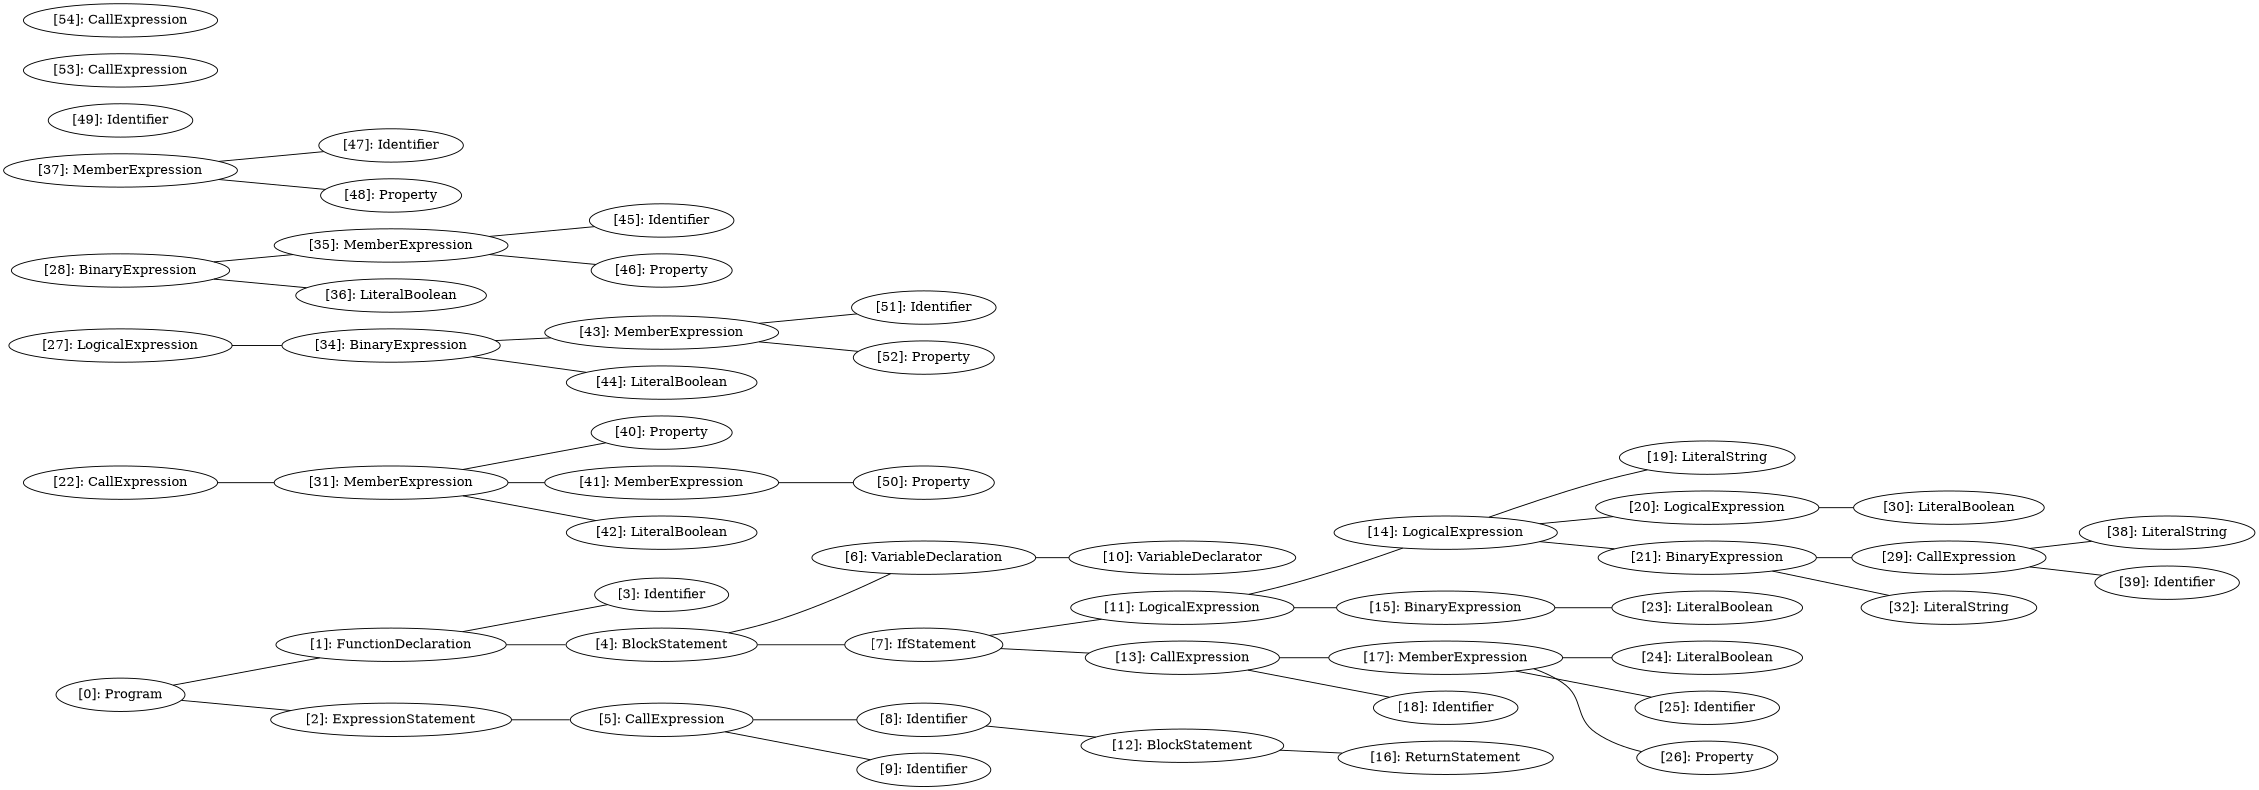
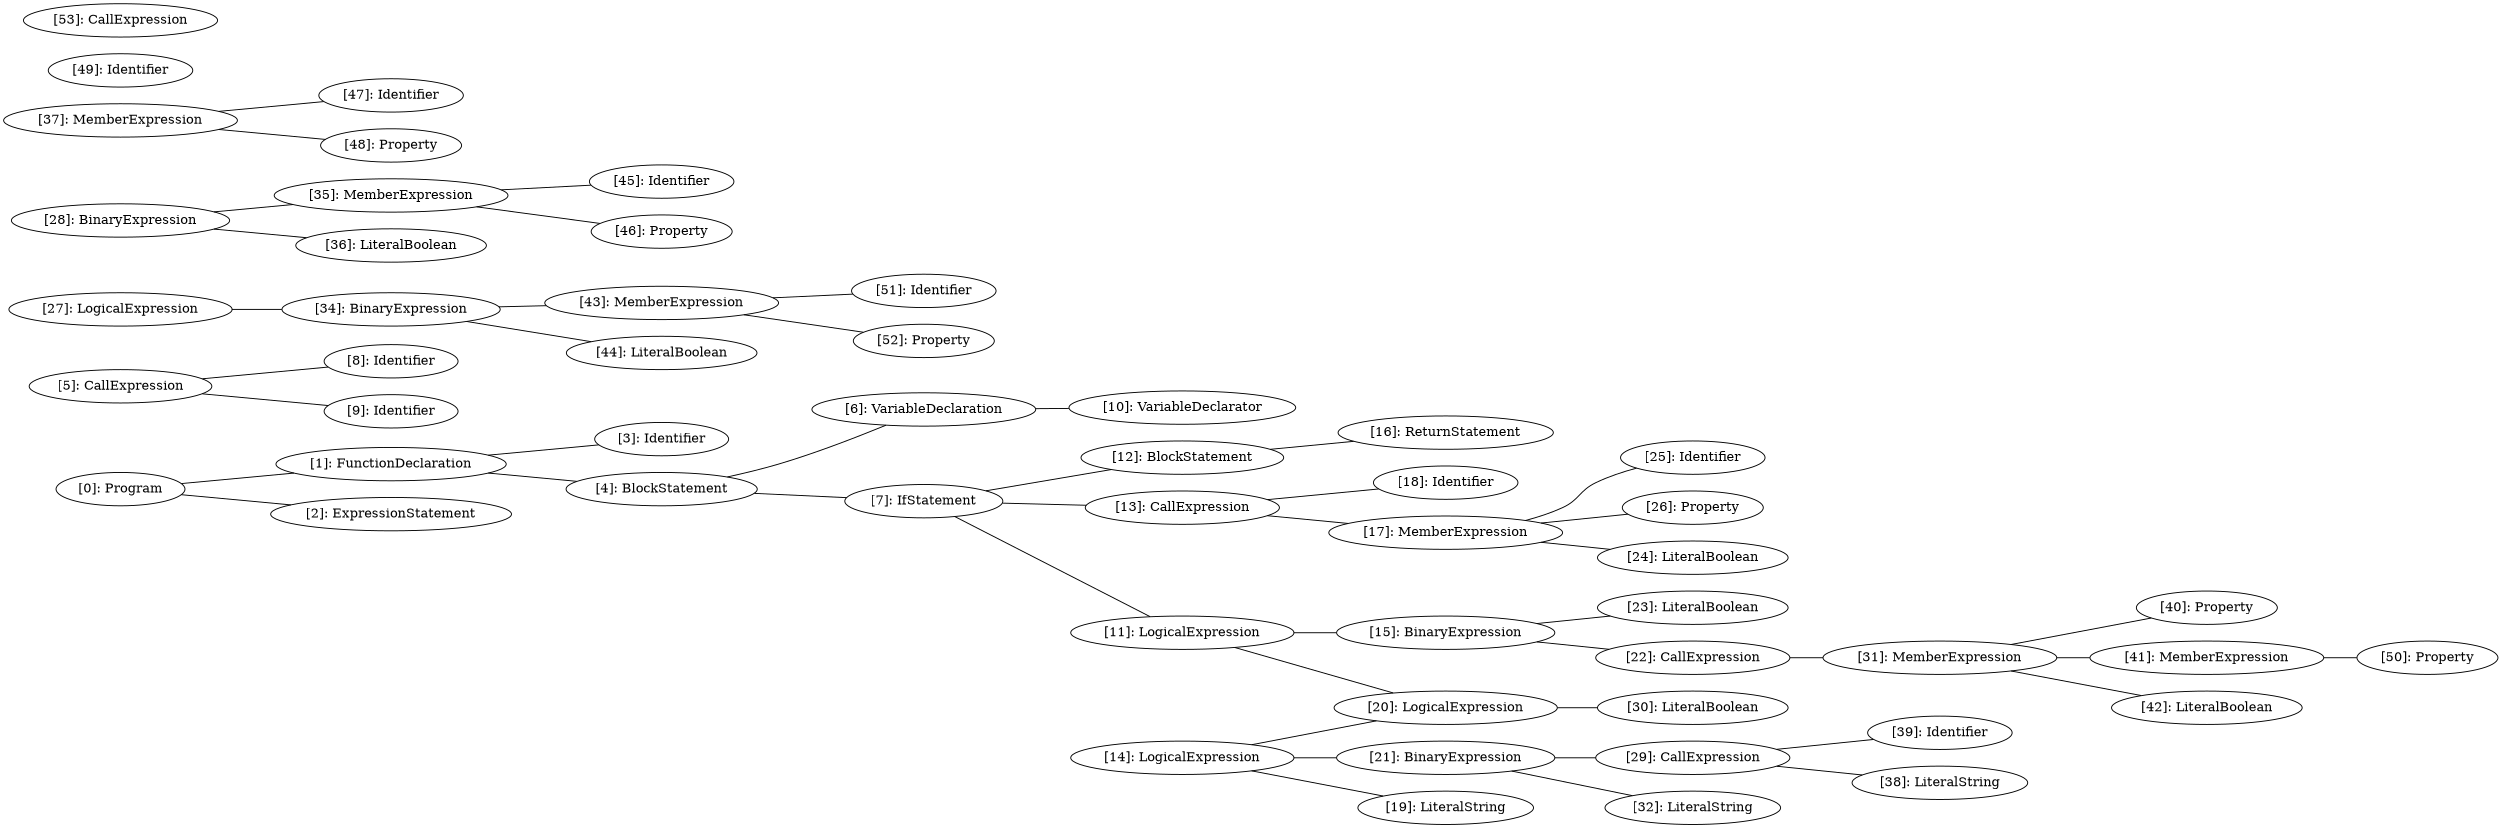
(121, 20) -> none
(1326, 574) -> (1314, 670)
none -> (1573, 646)
(541, 720) -> none
(1041, 732) -> (1049, 480)
